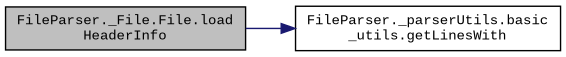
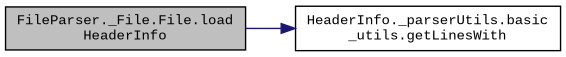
(428, 28) -> (428, 28)
